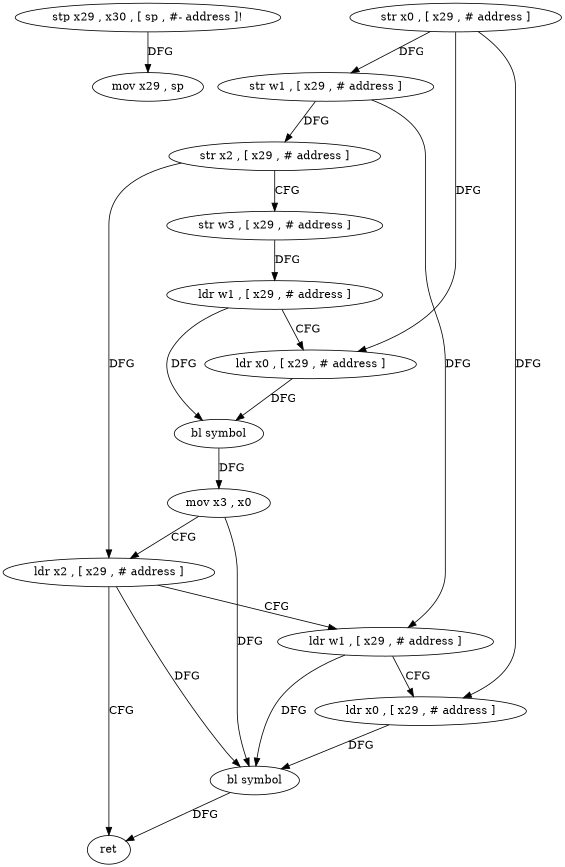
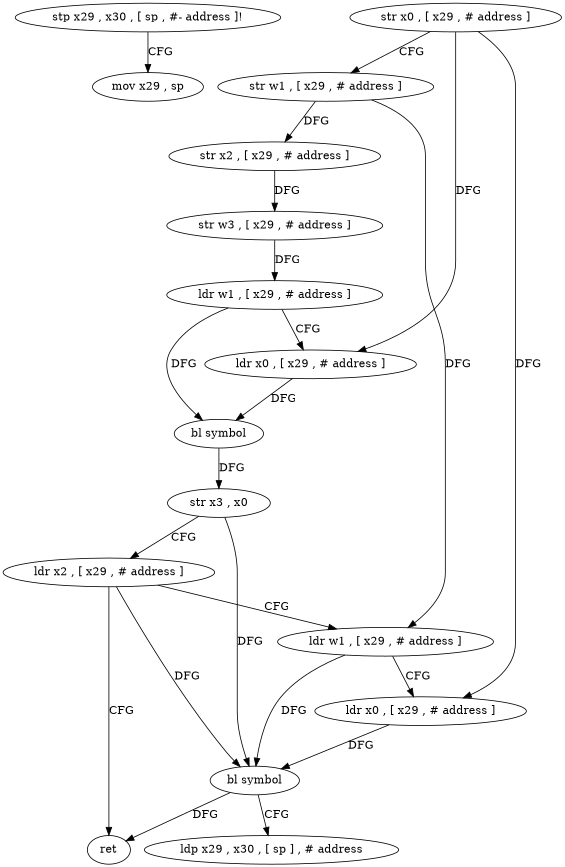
(161, 52) -> (161, 52)
(412, 52) -> (412, 52)
(287, 191) -> (287, 191)
(109, 336) -> none
(219, 503) -> (219, 503)
none -> (272, 850)
